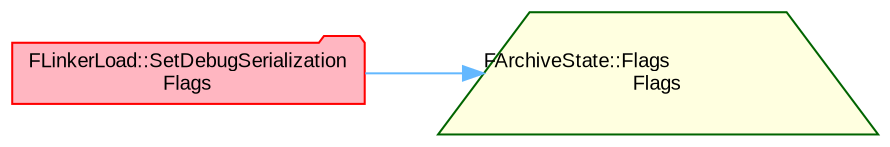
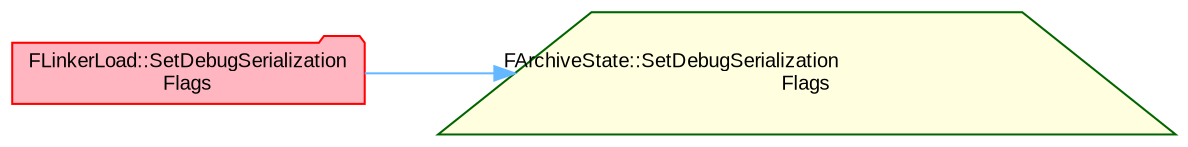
(658, 73) -> (807, 73)
